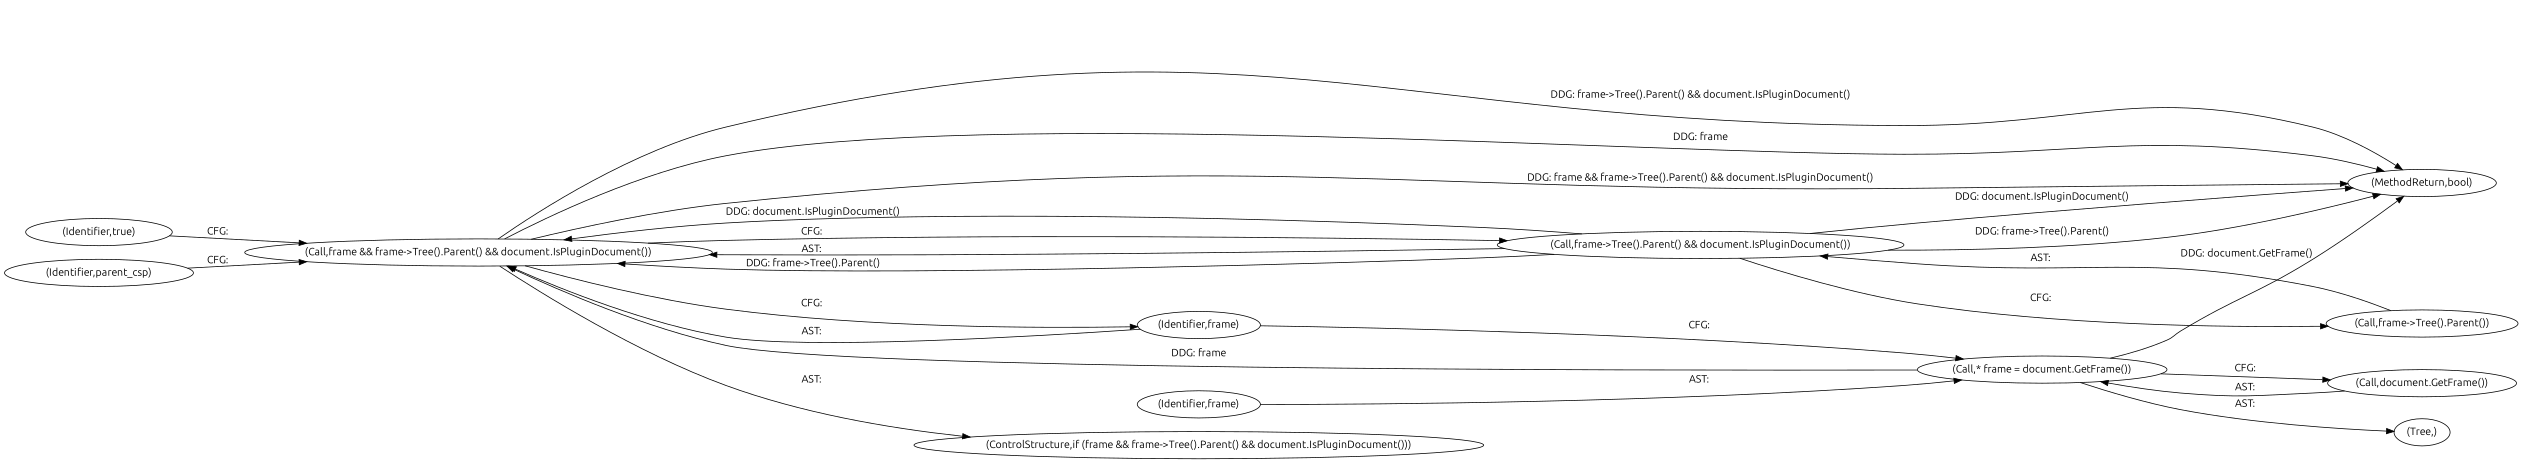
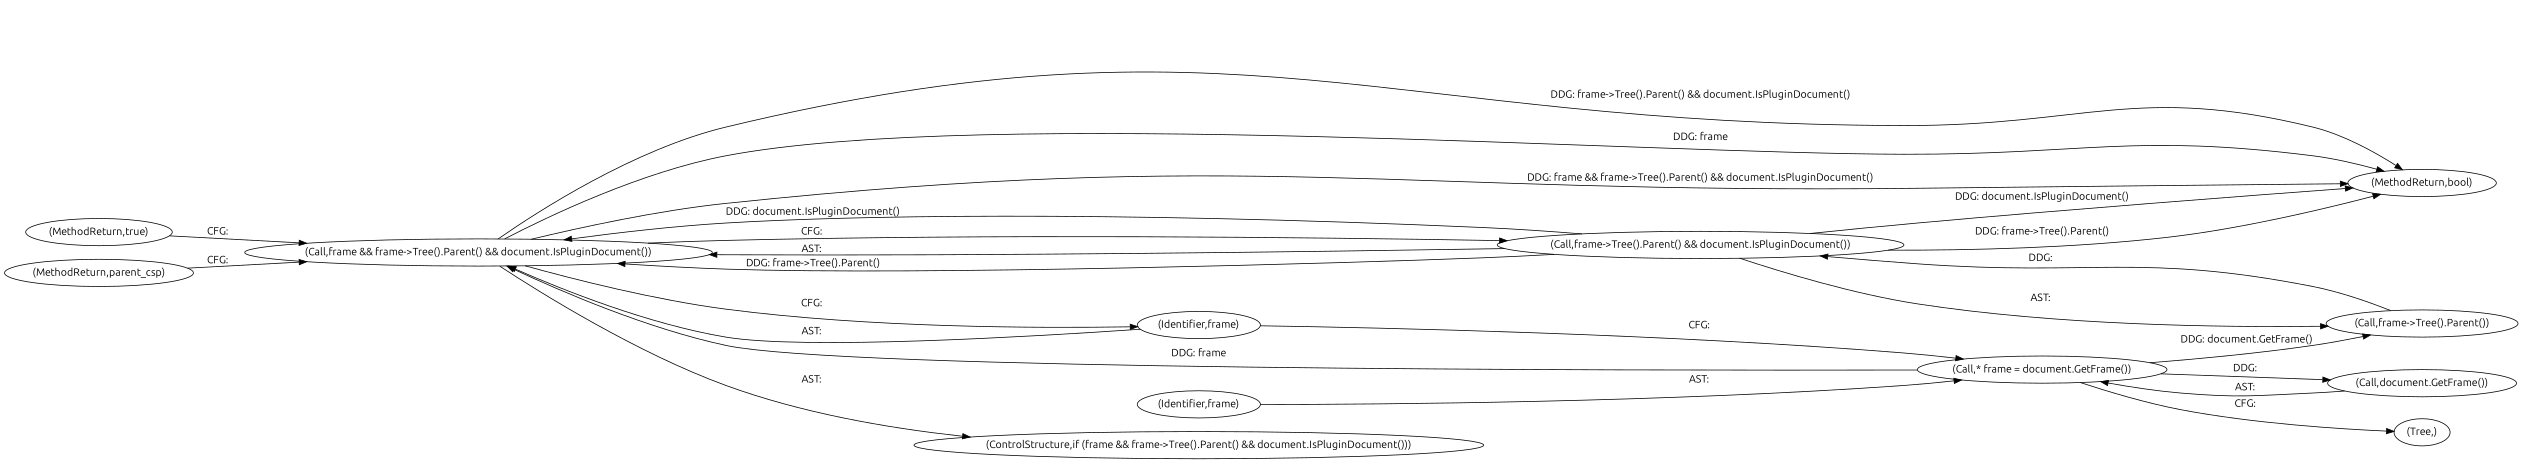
(99, 232) -> (99, 232)
(2042, 258) -> (2042, 258)
(99, 273) -> (99, 273)
(2259, 289) -> (2257, 353)
(2042, 298) -> (2042, 298)
(2247, 368) -> (2247, 368)
(2247, 404) -> (2247, 404)
